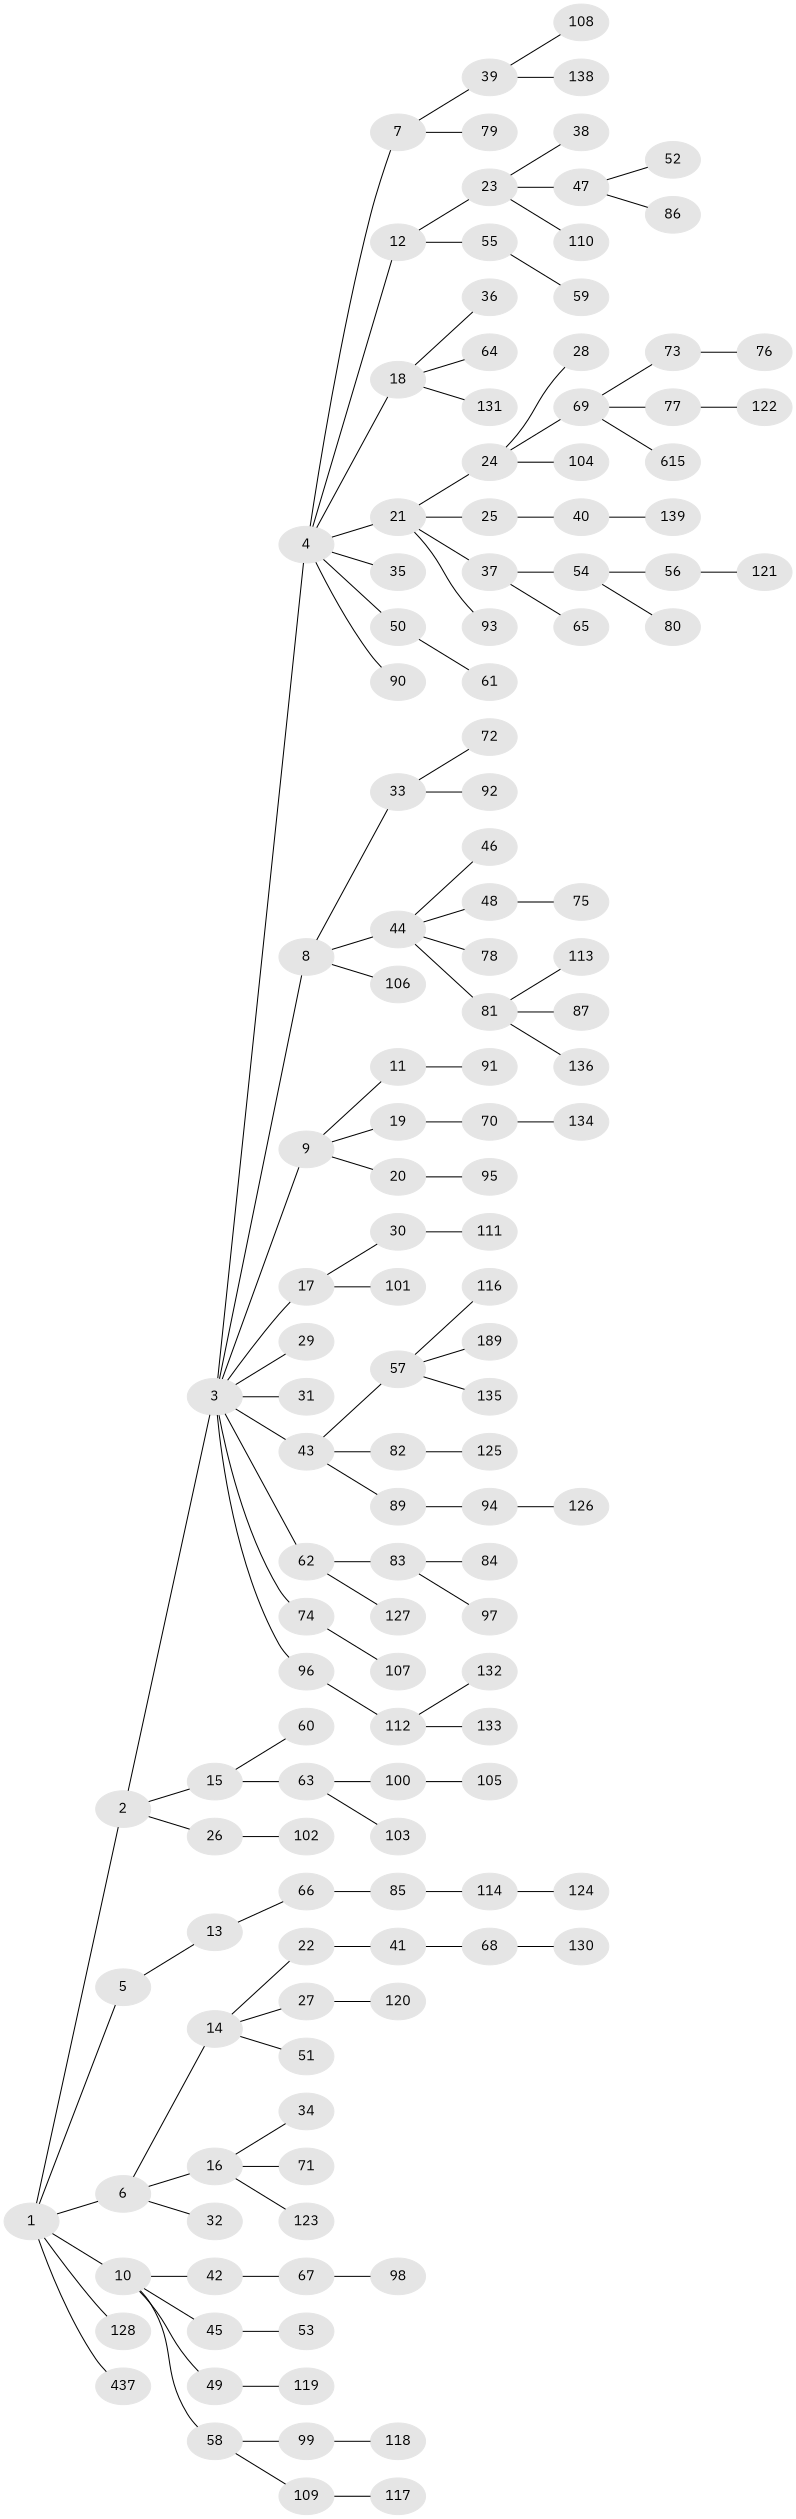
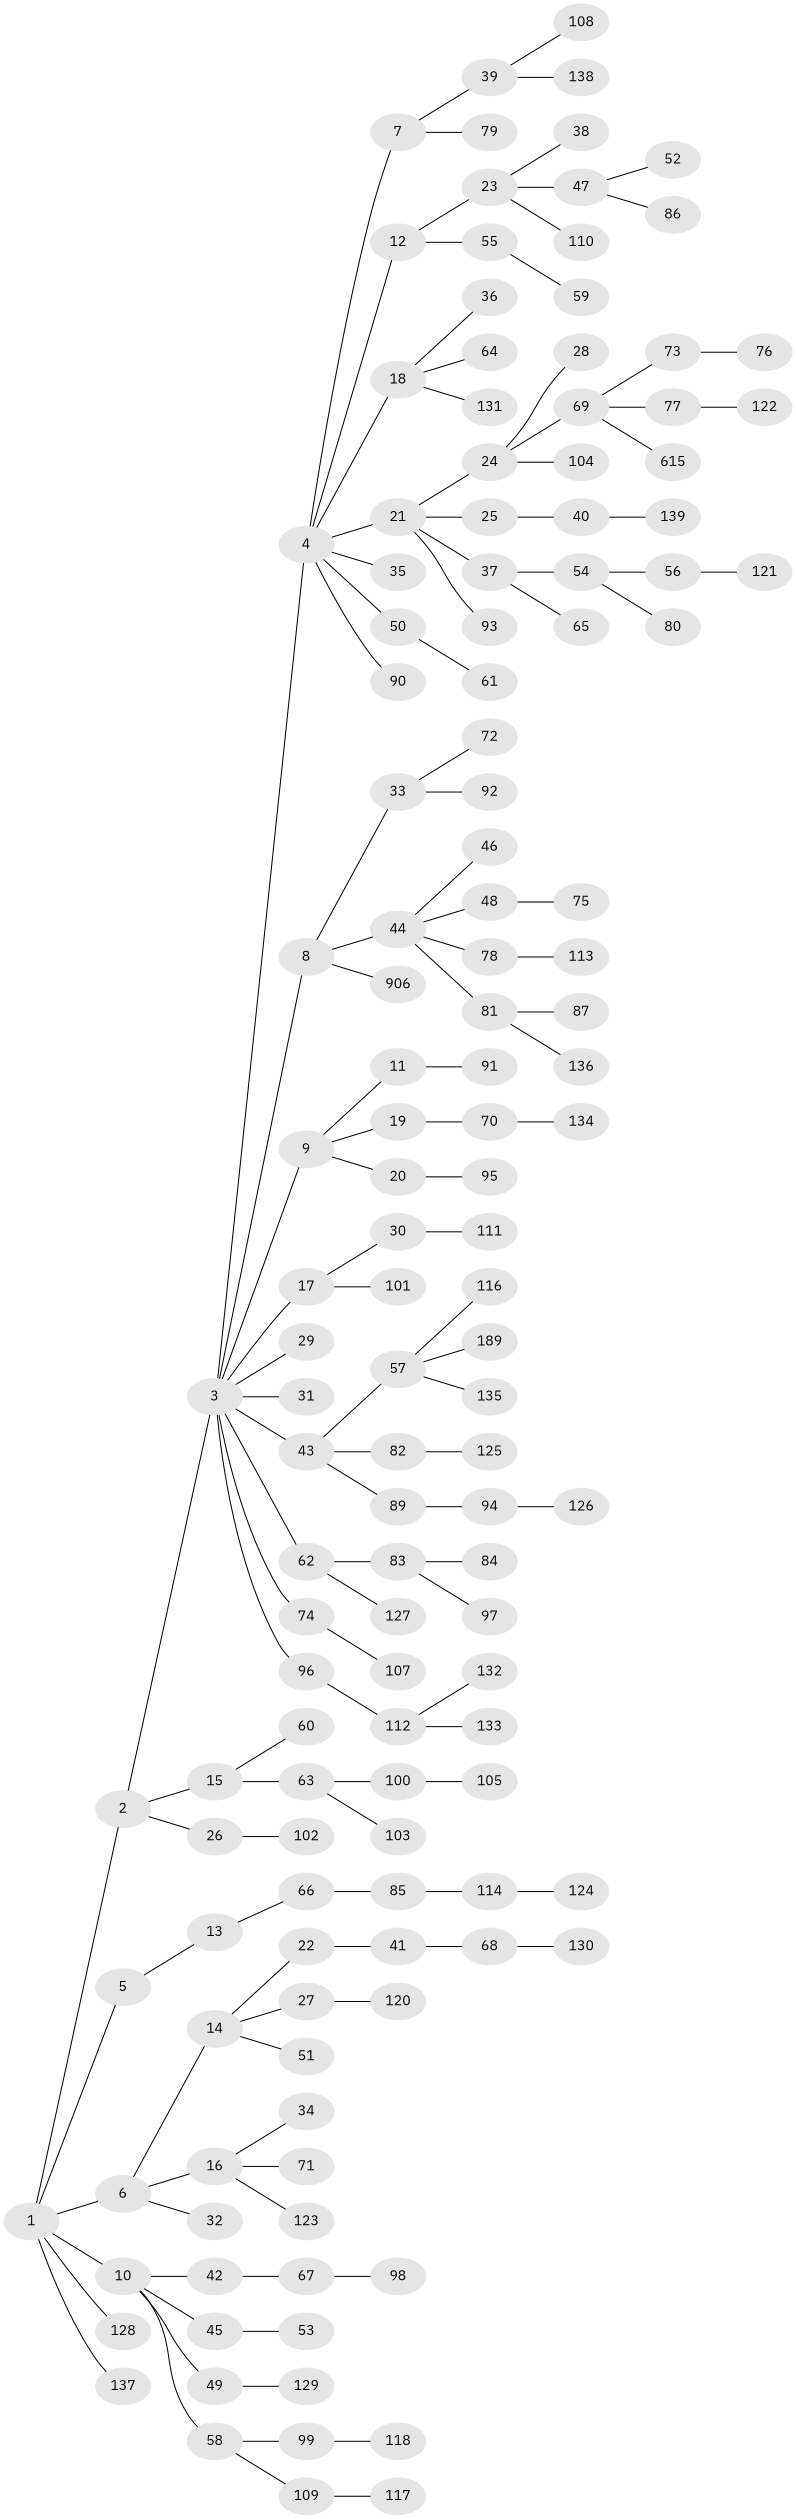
(398, 984) -> (398, 984)
(536, 984) -> (536, 957)
(123, 2386) -> (123, 2386)
(306, 2386) -> (306, 2386)
